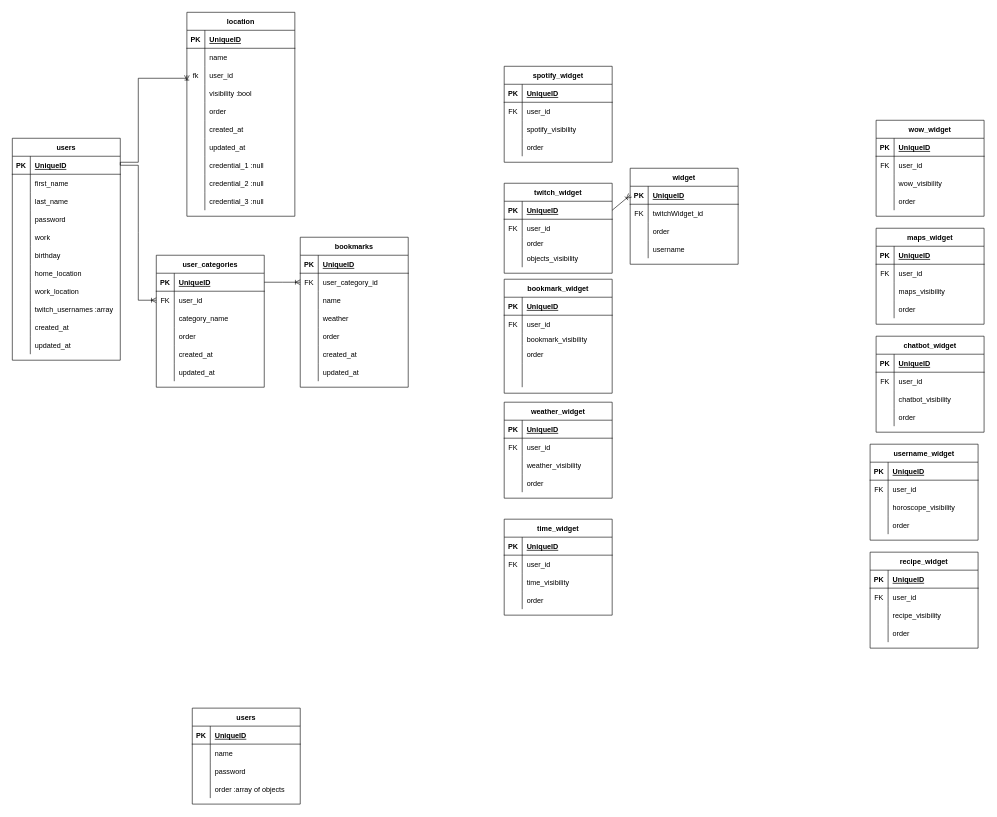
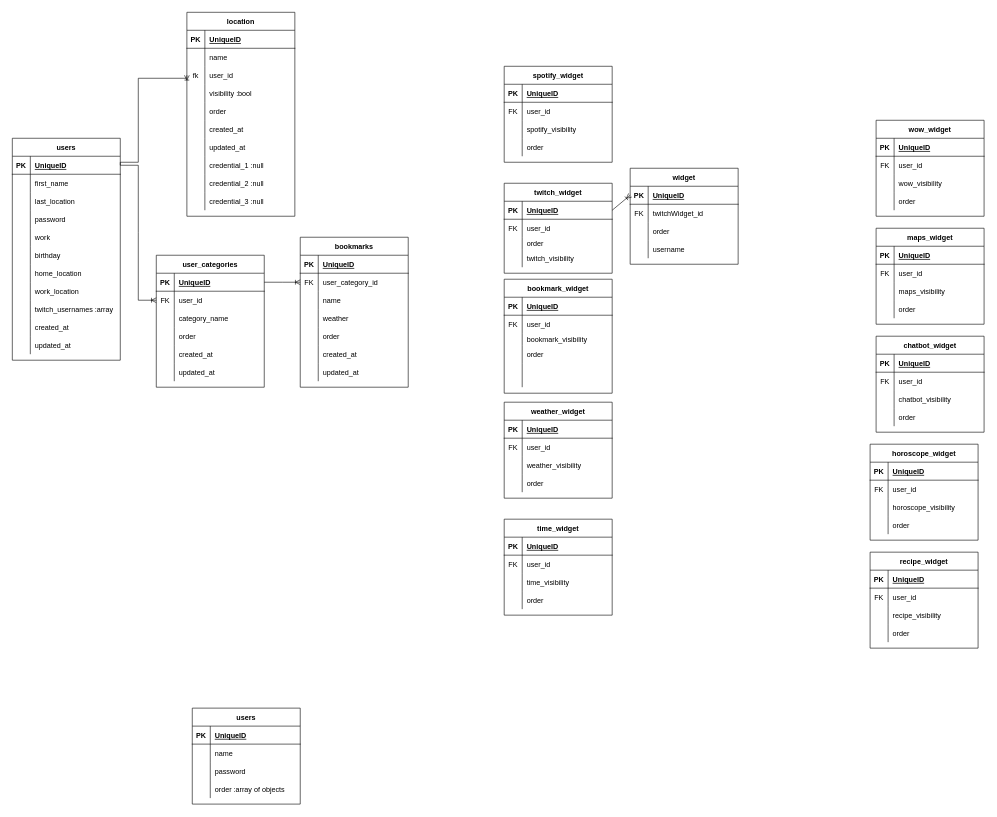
(52, 202) -> (58, 202)
(558, 259) -> (555, 259)
(924, 454) -> (924, 454)
